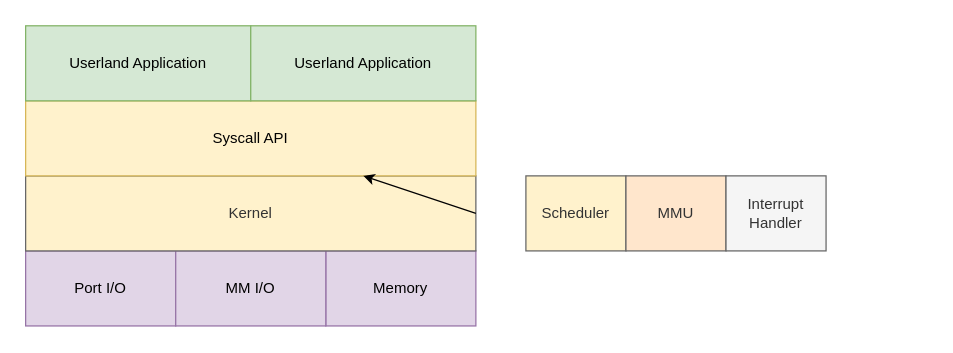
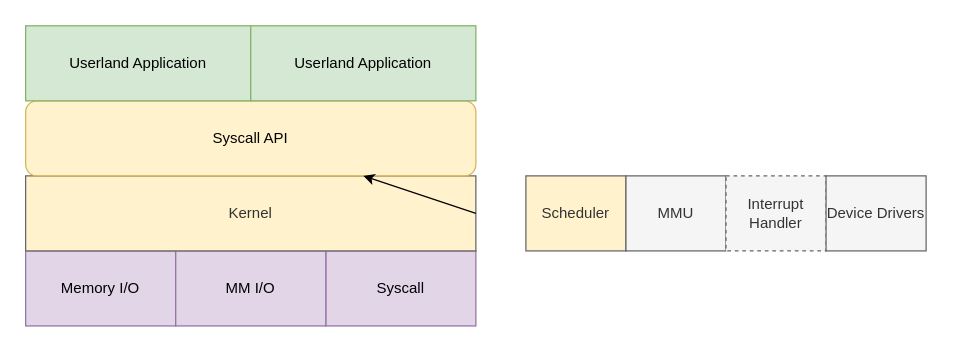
(251, 138) -> (251, 138)
(676, 213) -> (676, 213)
(776, 213) -> (776, 213)
none -> (876, 213)
(101, 288) -> (101, 288)
(401, 288) -> (401, 288)
